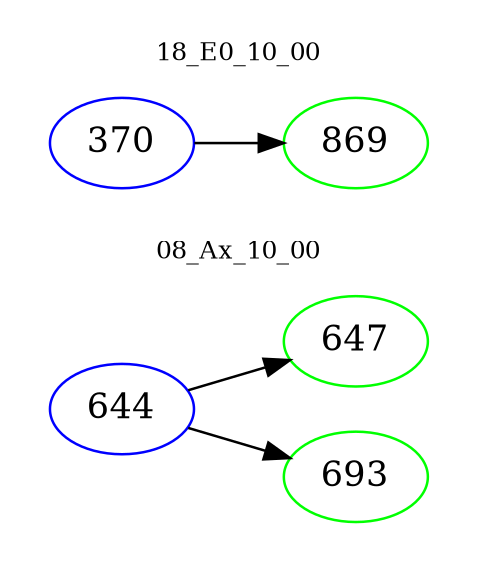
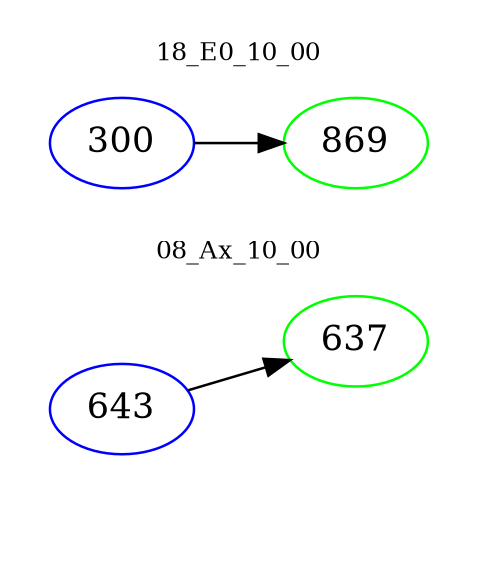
(122, 143) -> (122, 143)
(356, 341) -> (356, 341)
(122, 409) -> (122, 409)
(356, 477) -> none
